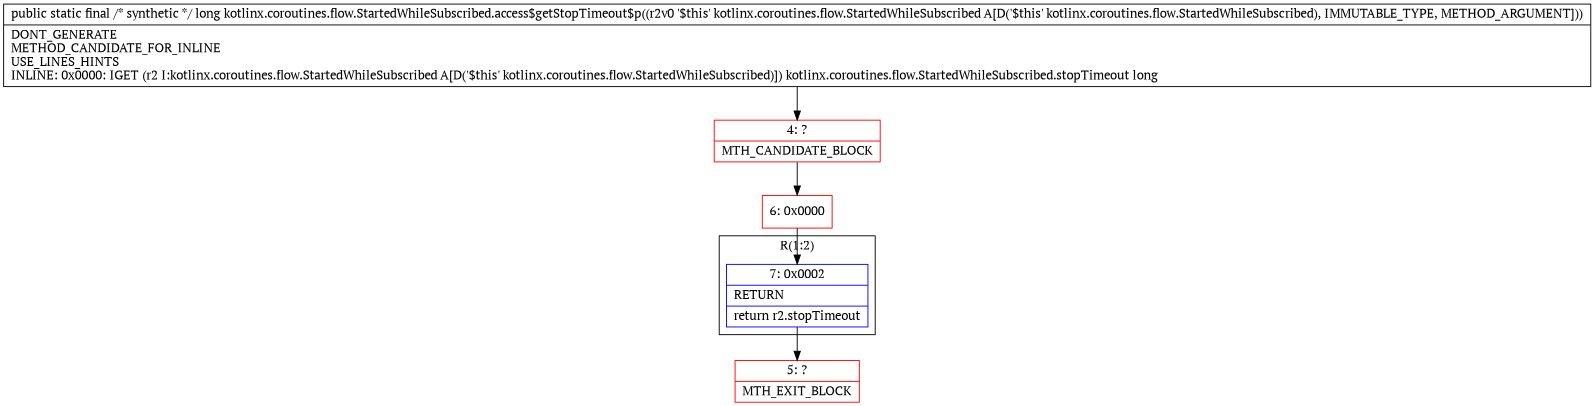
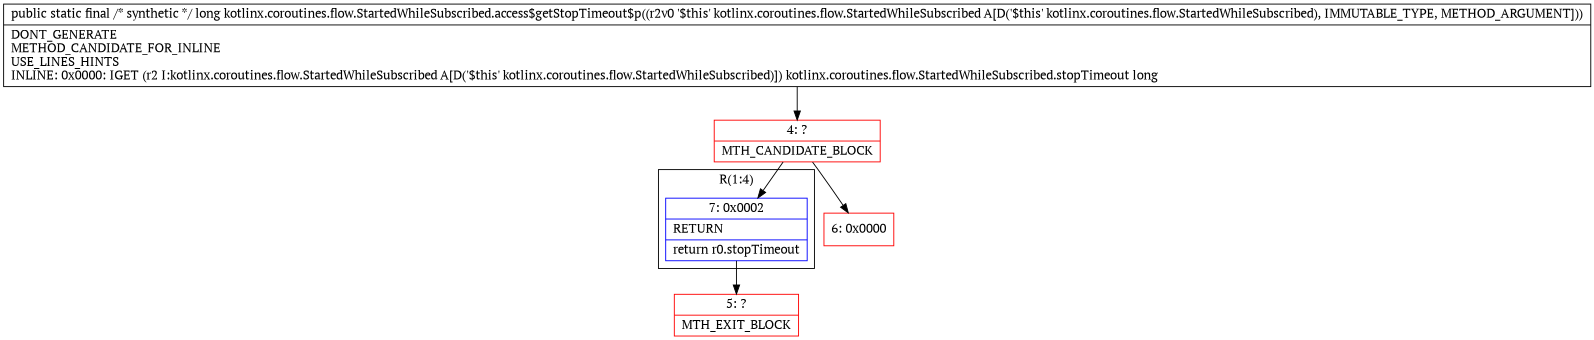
(797, 242) -> (773, 176)
(797, 246) -> (736, 180)
(797, 316) -> (736, 250)
